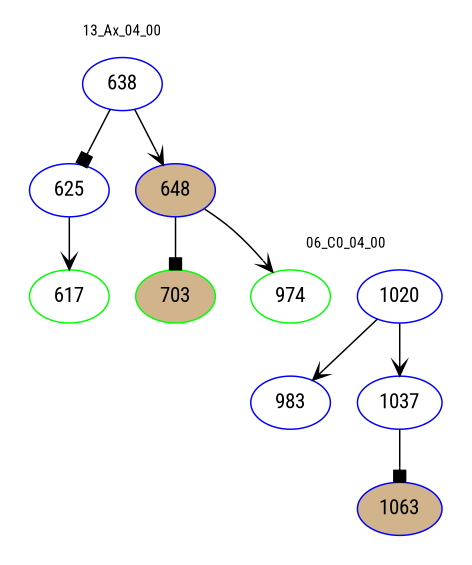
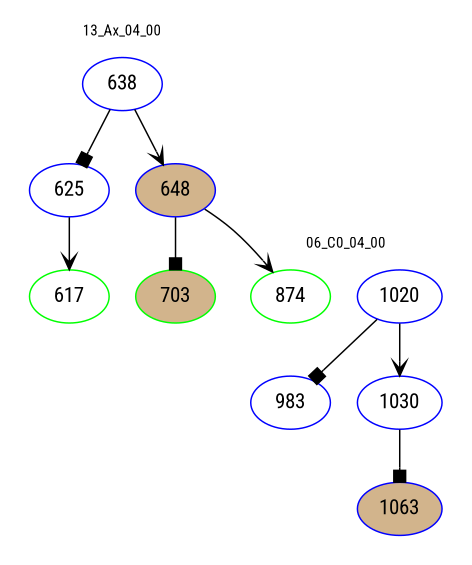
(291, 296) -> (291, 296)
(350, 345) -> (350, 345)
(400, 403) -> (400, 403)
